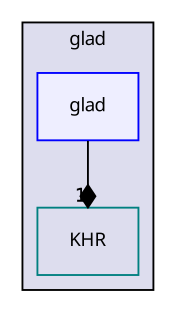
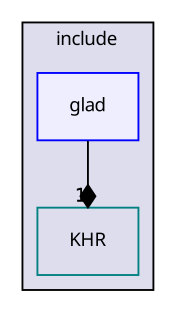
(88, 40) -> (88, 40)
